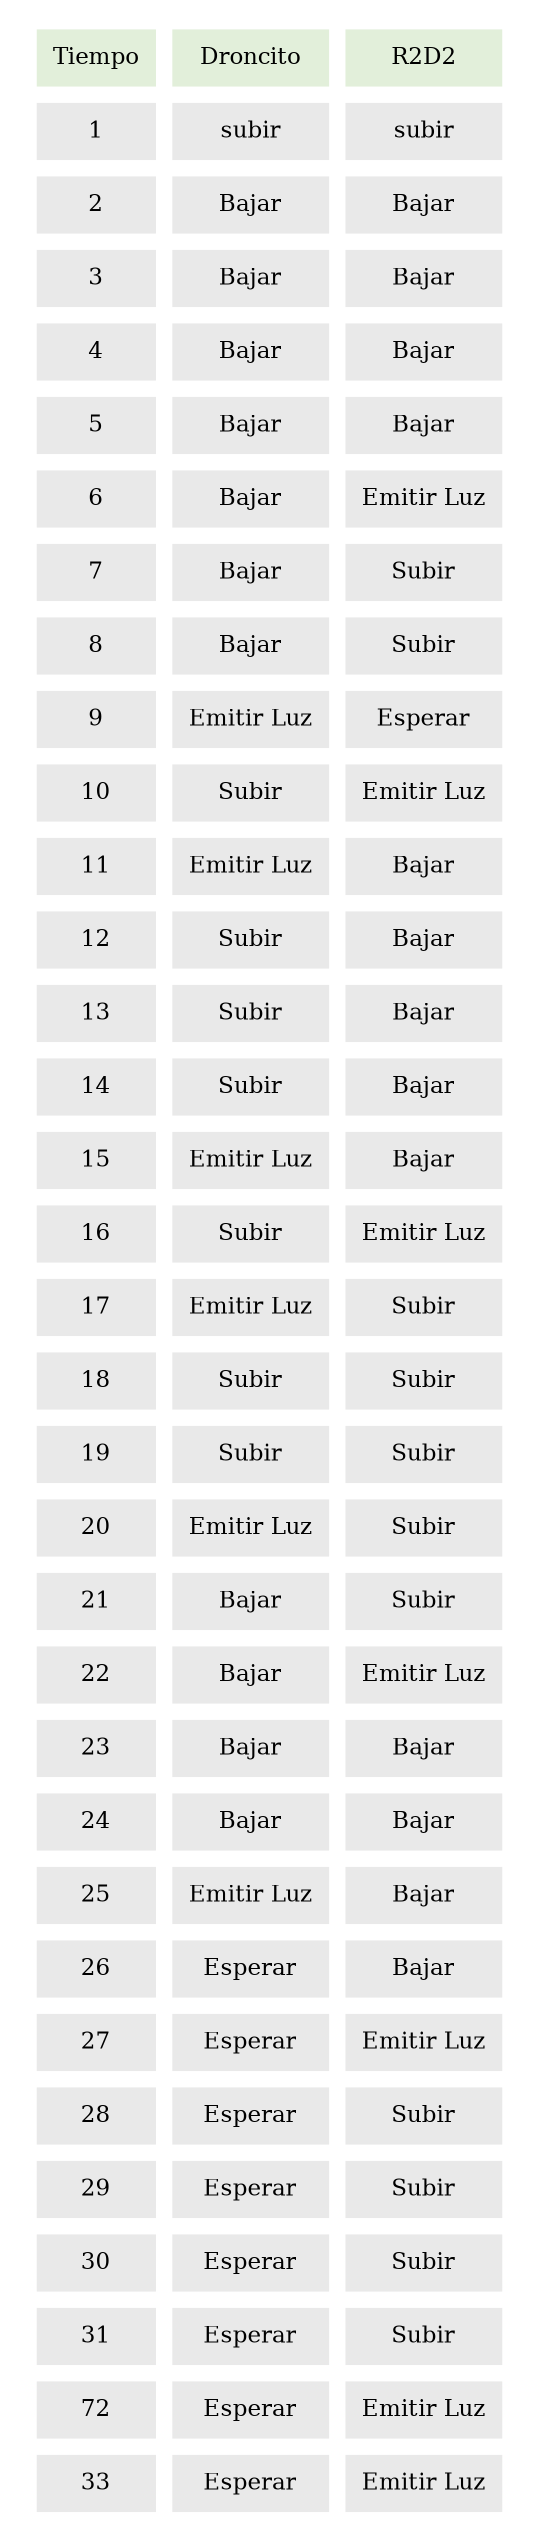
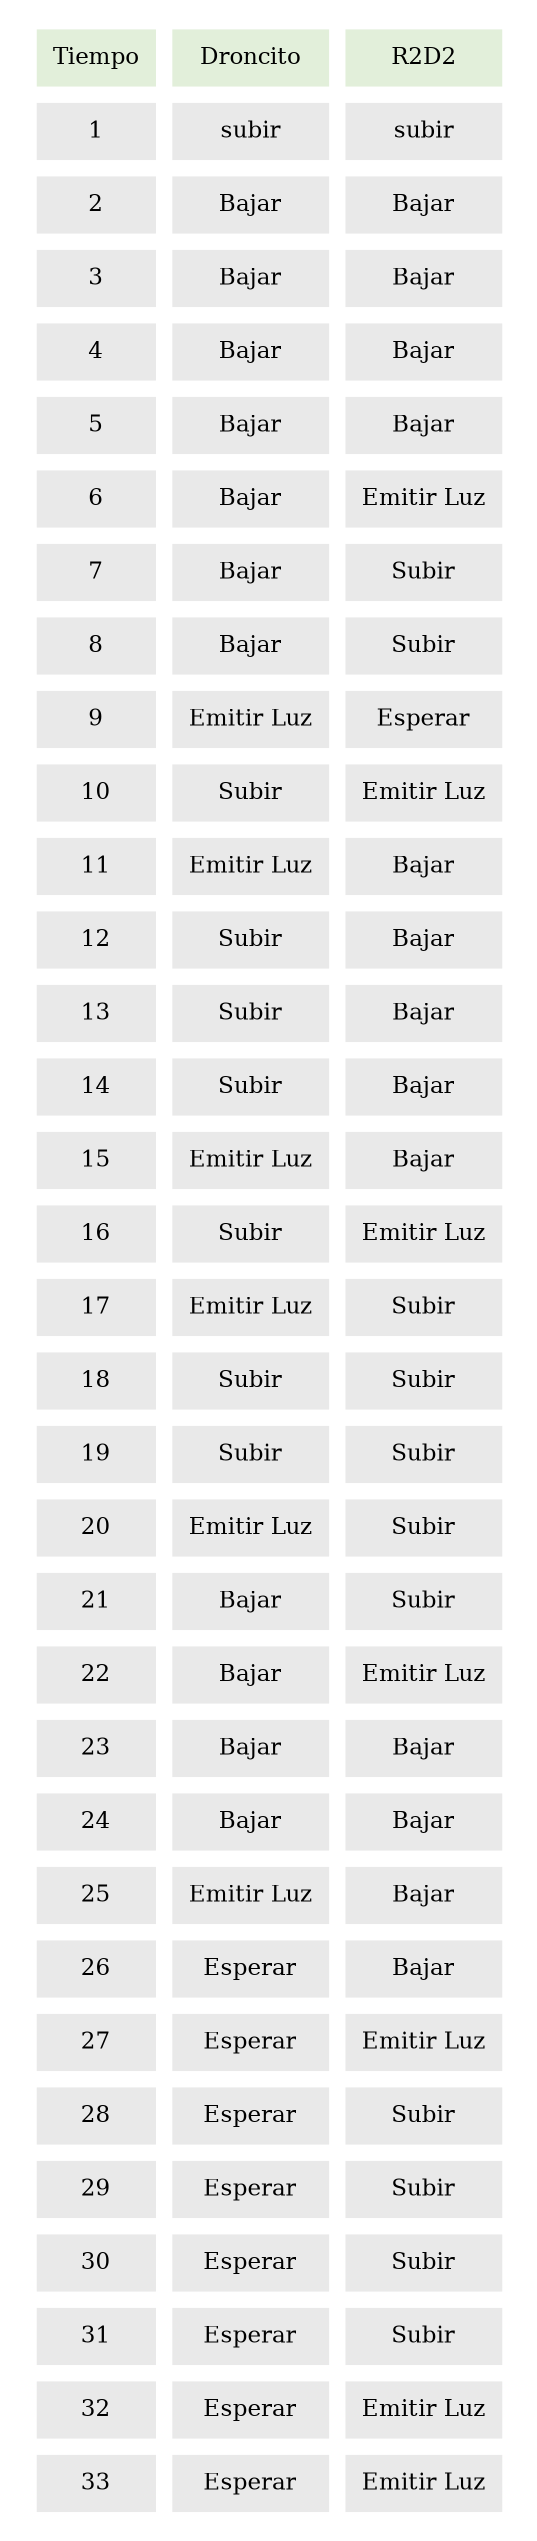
(96, 2409) -> (96, 2409)
